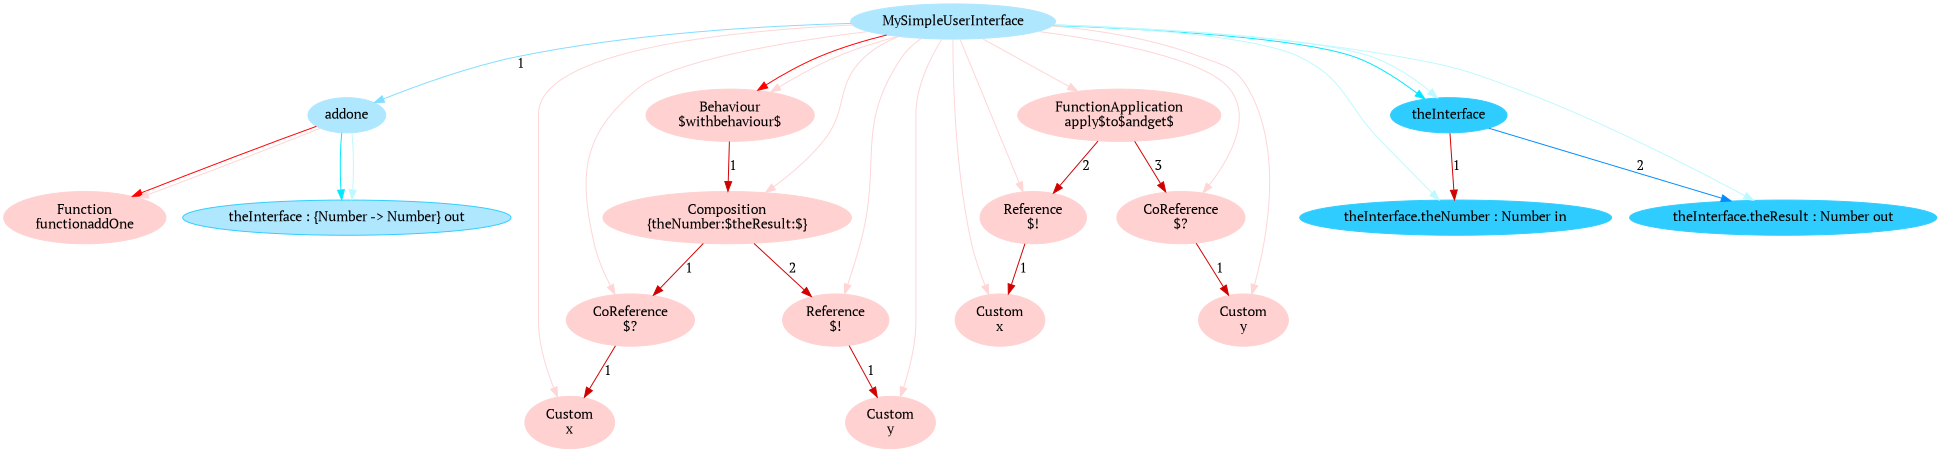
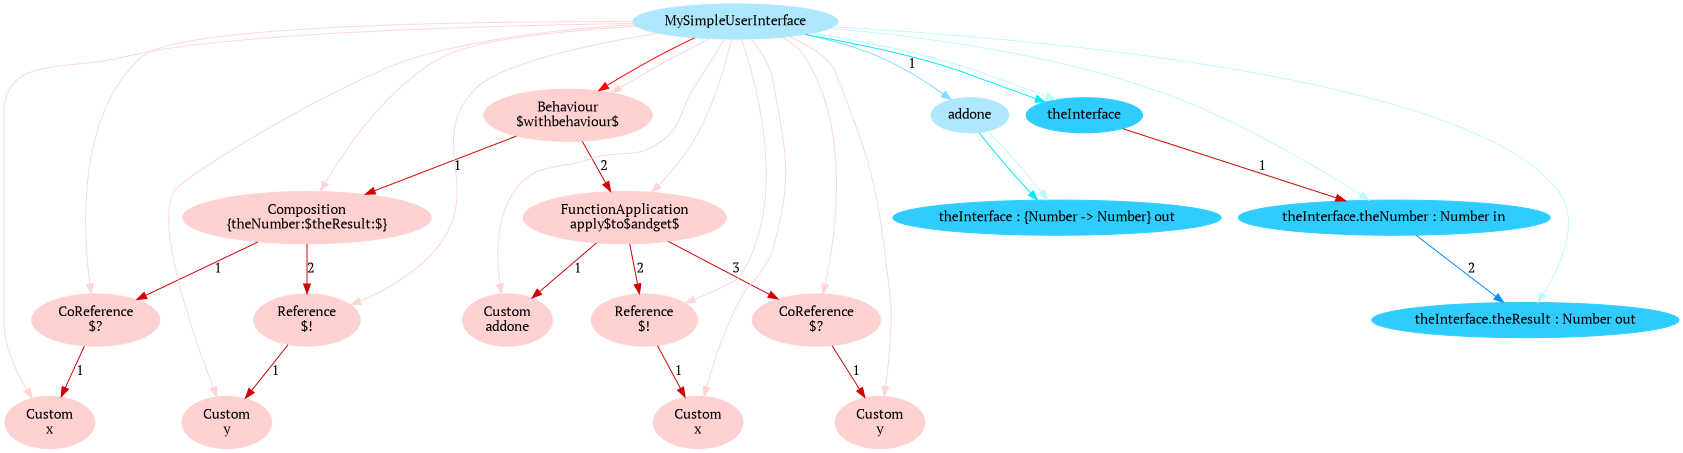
(1605, 163) -> (1456, 266)
none -> (595, 164)
(85, 218) -> none
(347, 218) -> (1057, 218)
none -> (507, 320)
